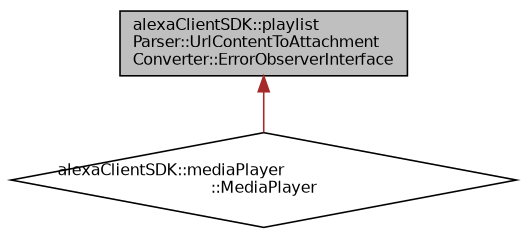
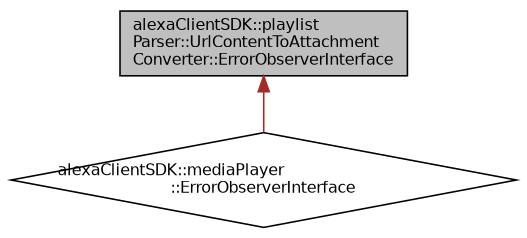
(264, 180) -> (264, 180)
